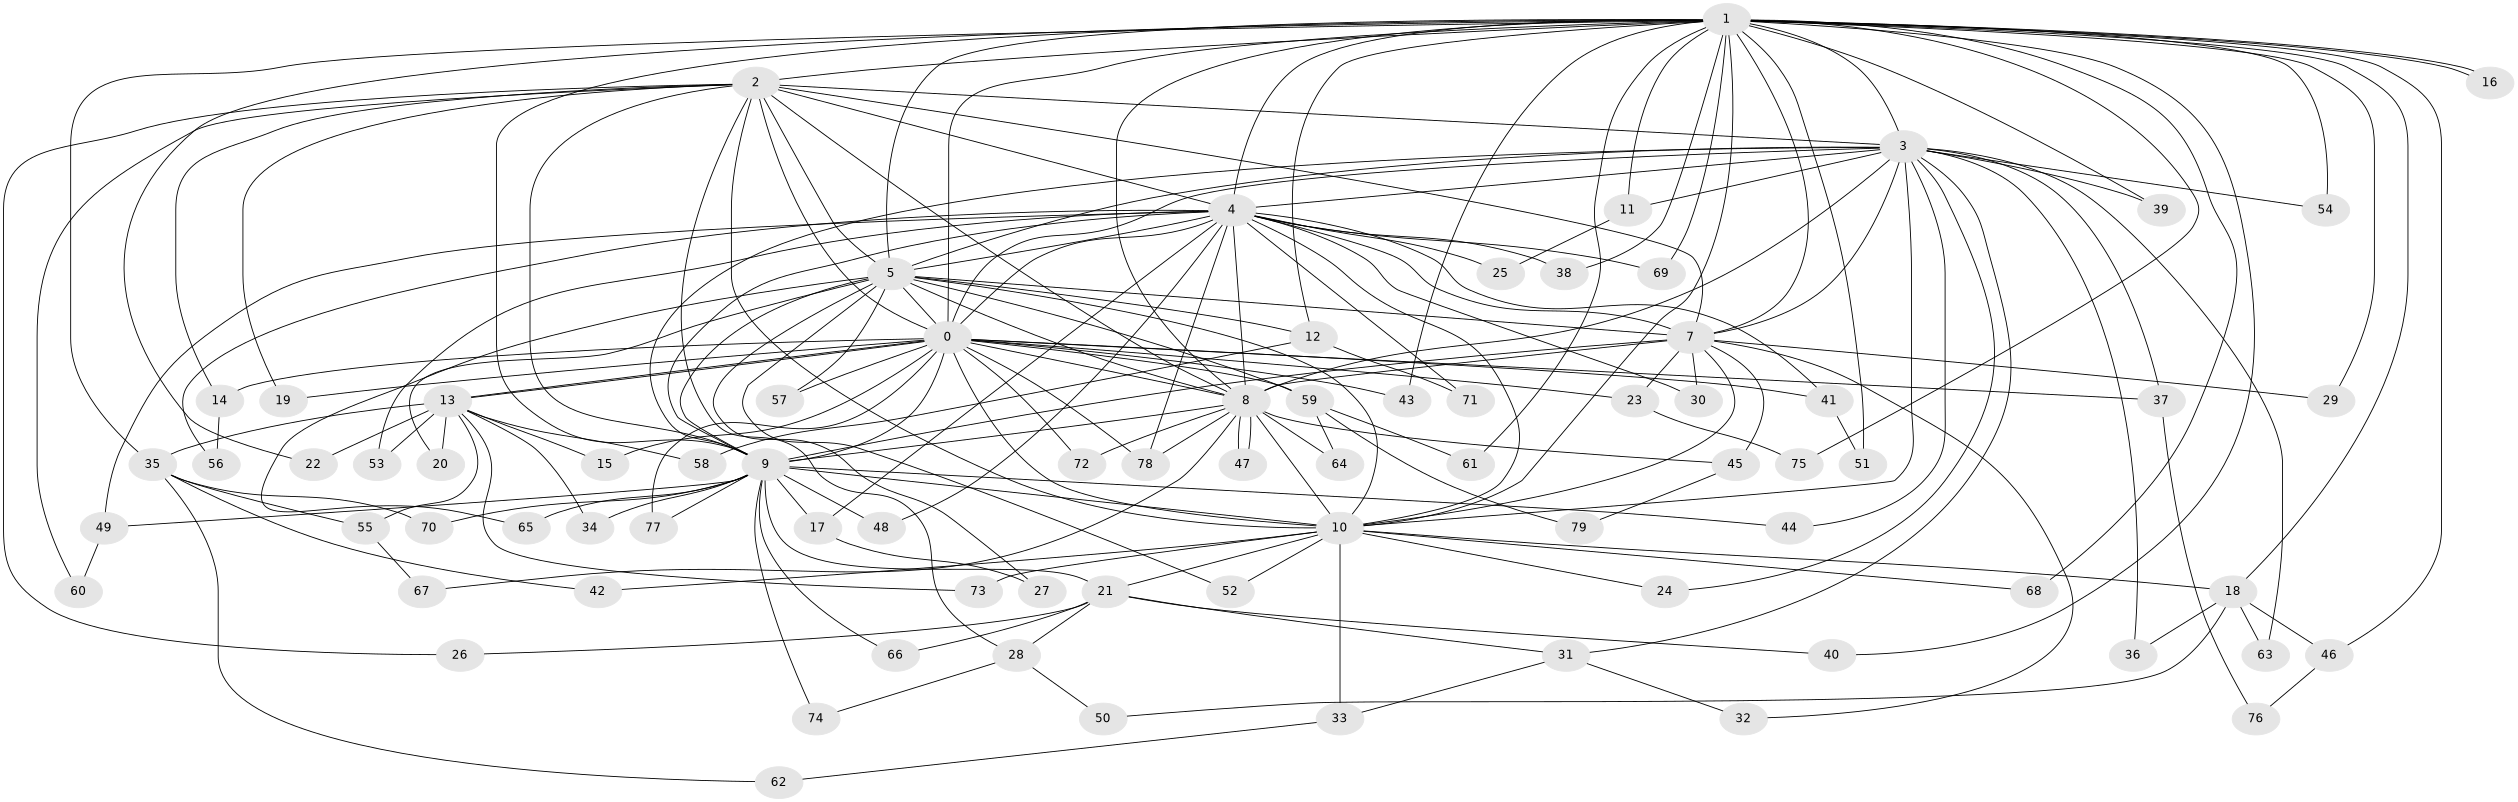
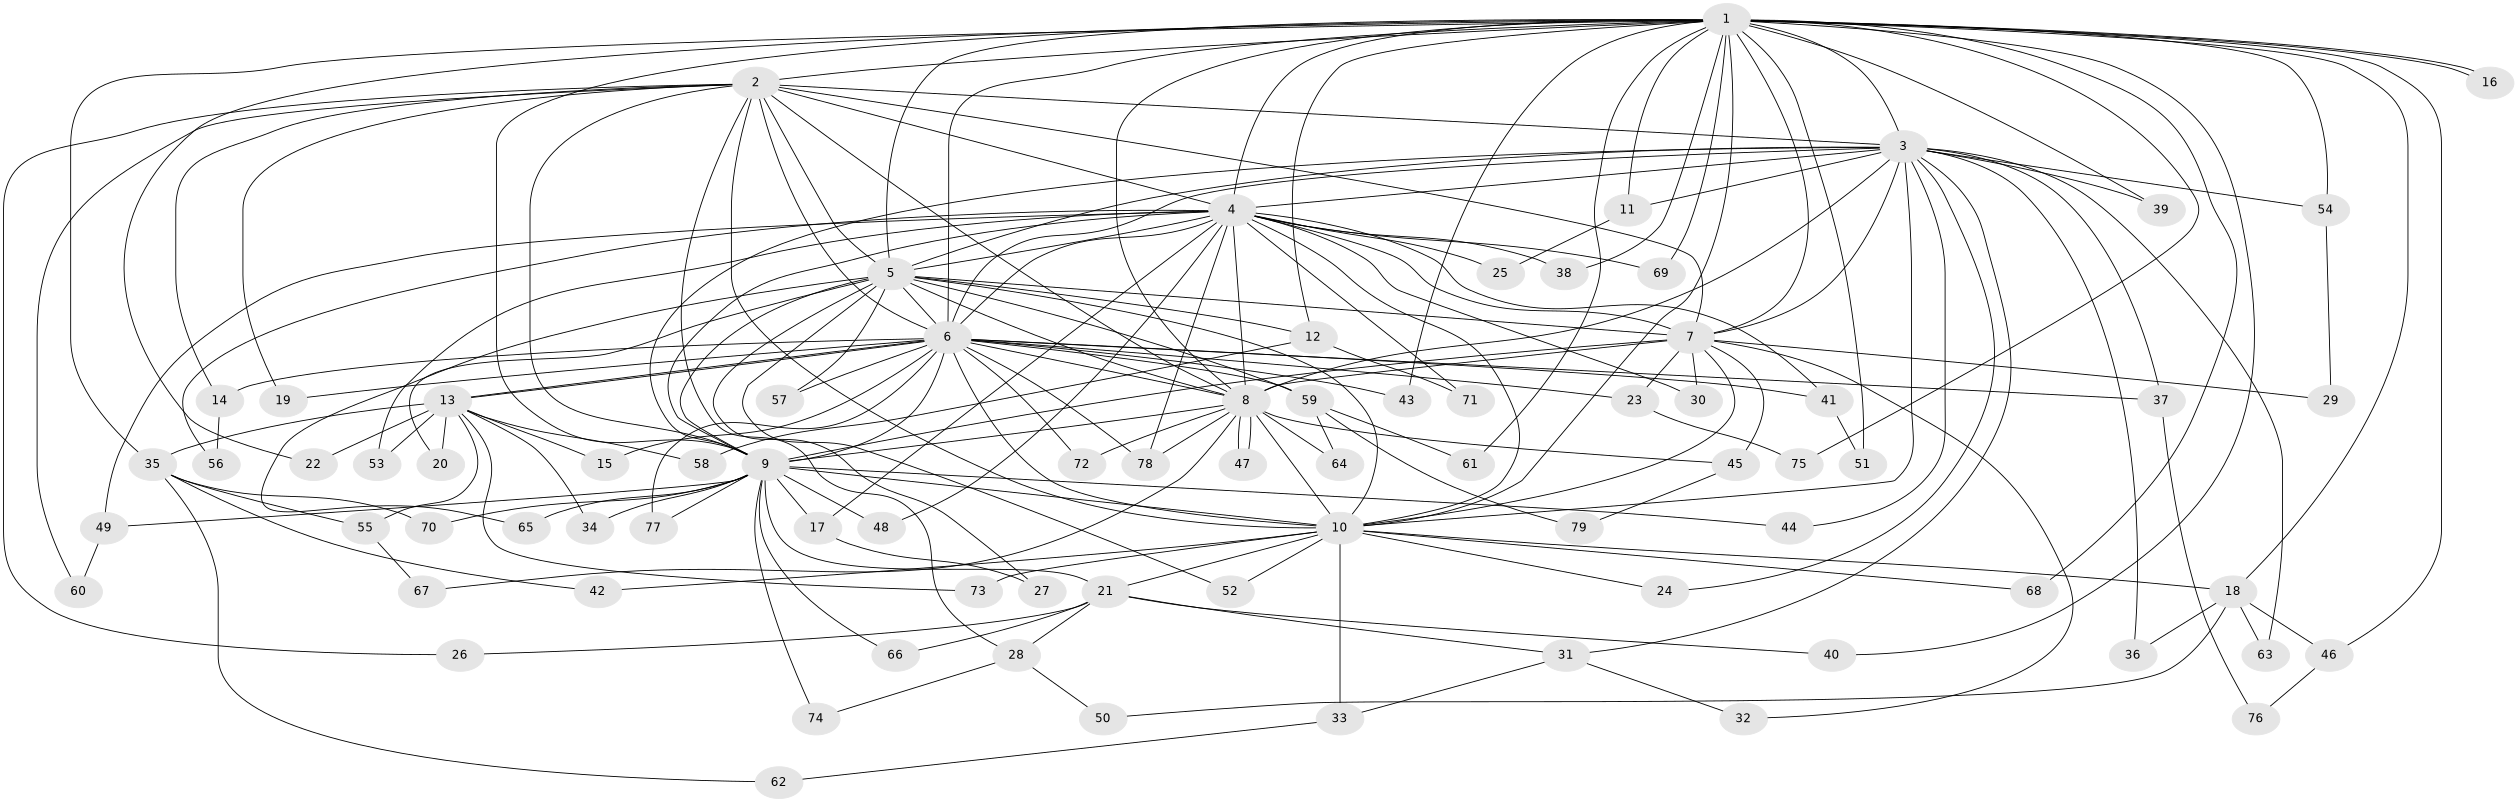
(2300, 64) -> (2328, 306)
(948, 337) -> (948, 337)
